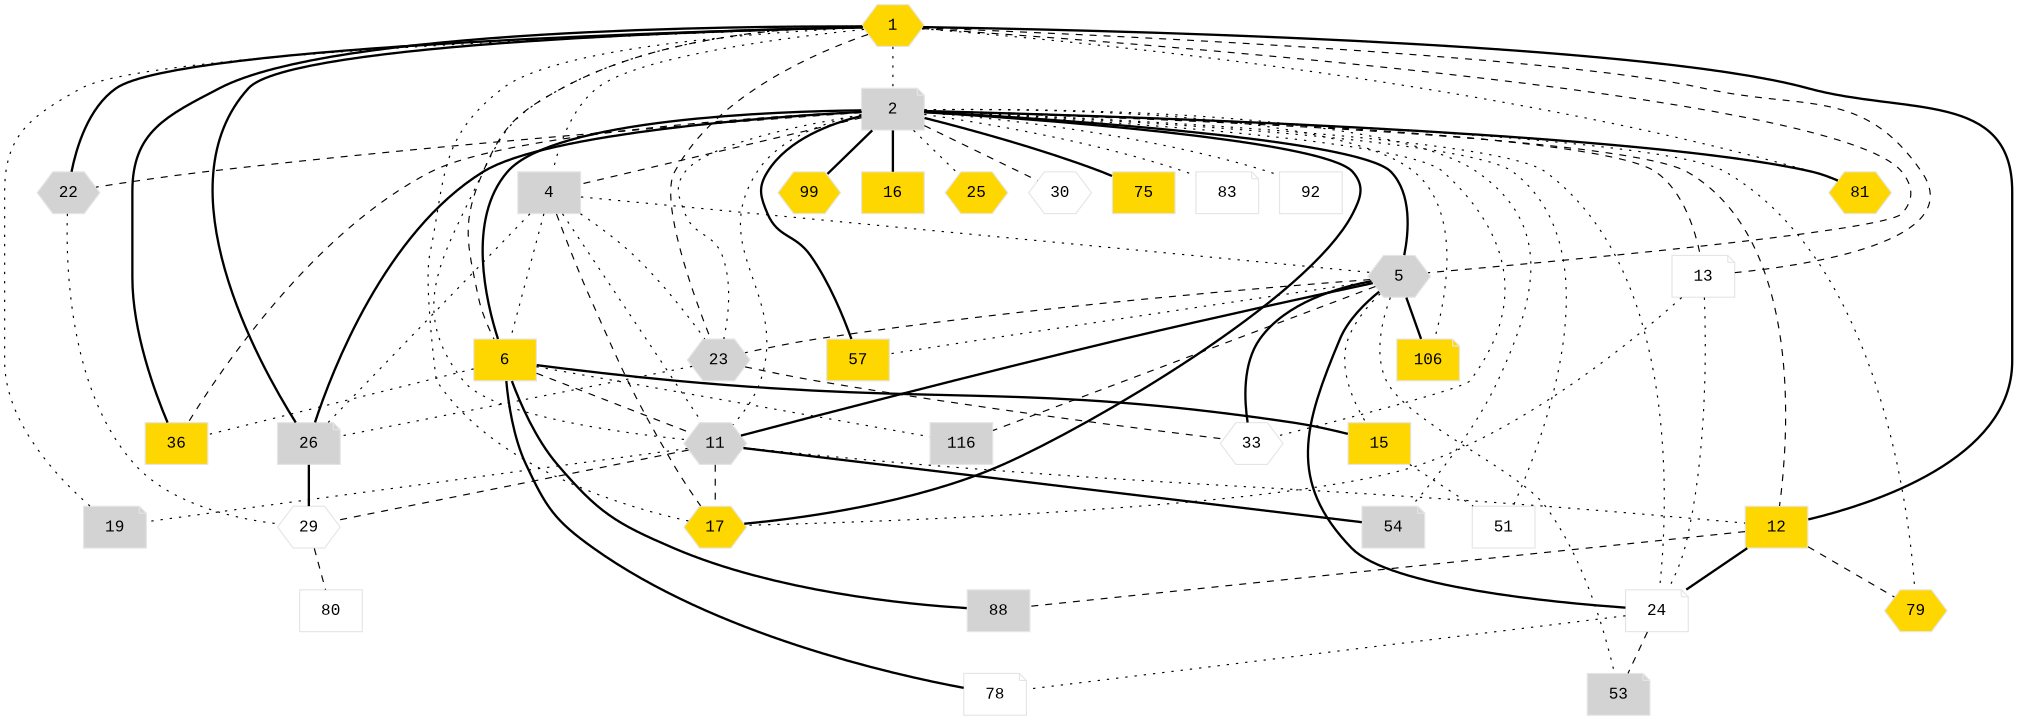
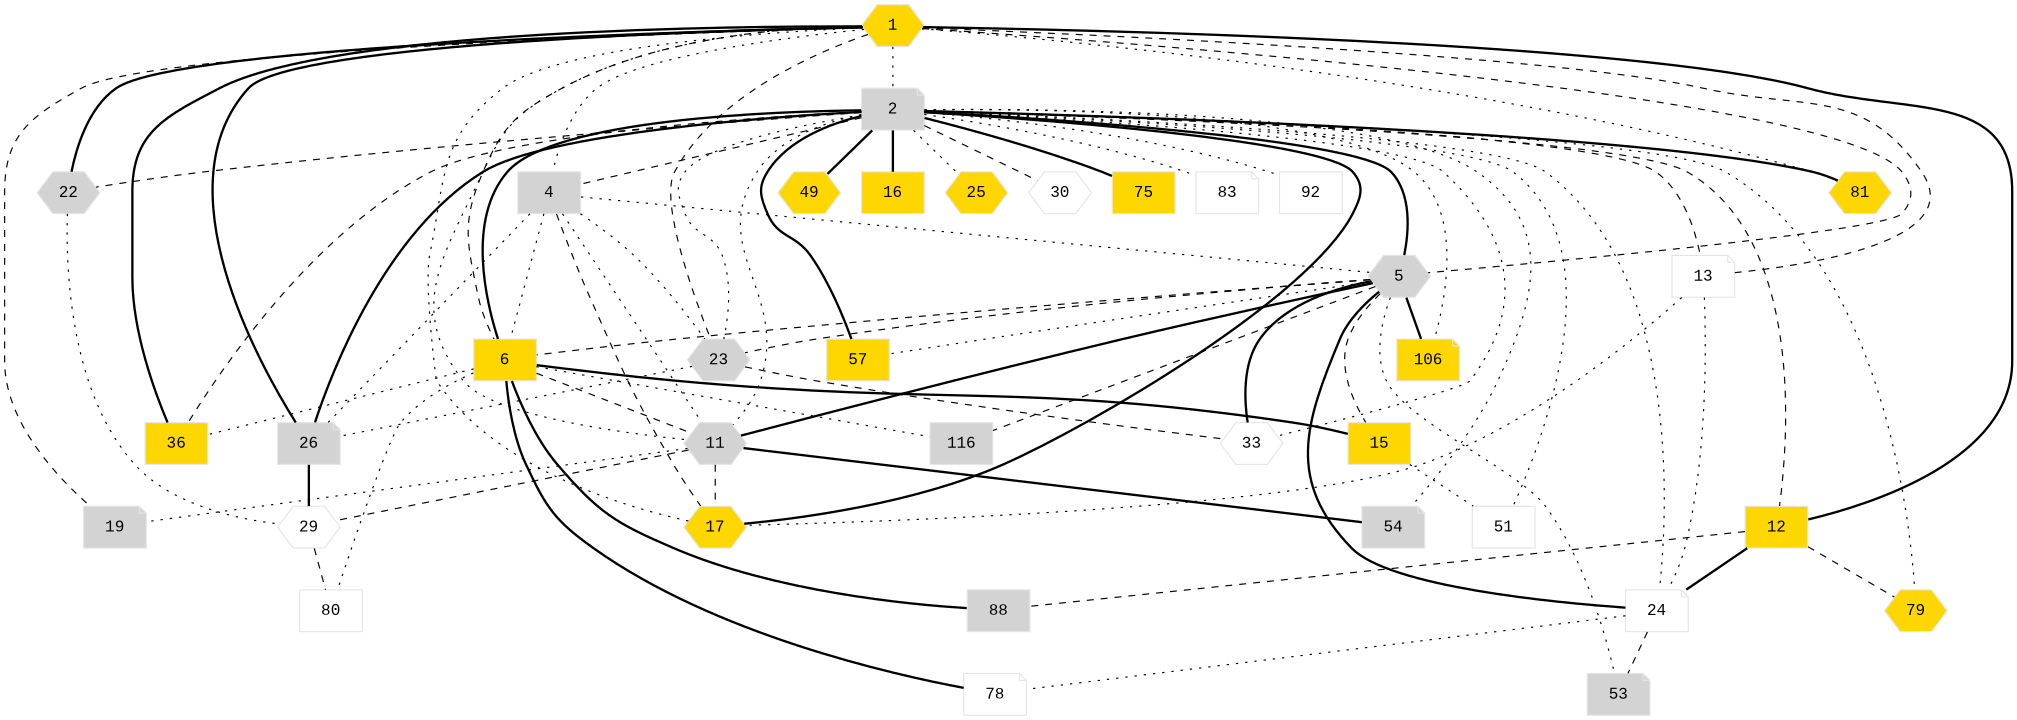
(137, 74) -> (137, 74)
(809, 193) -> (809, 193)
none -> (932, 315)
(1345, 355) -> (1345, 355)
none -> (382, 464)
(1244, 487) -> none
